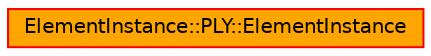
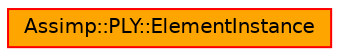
(216, 28) -> (170, 28)
